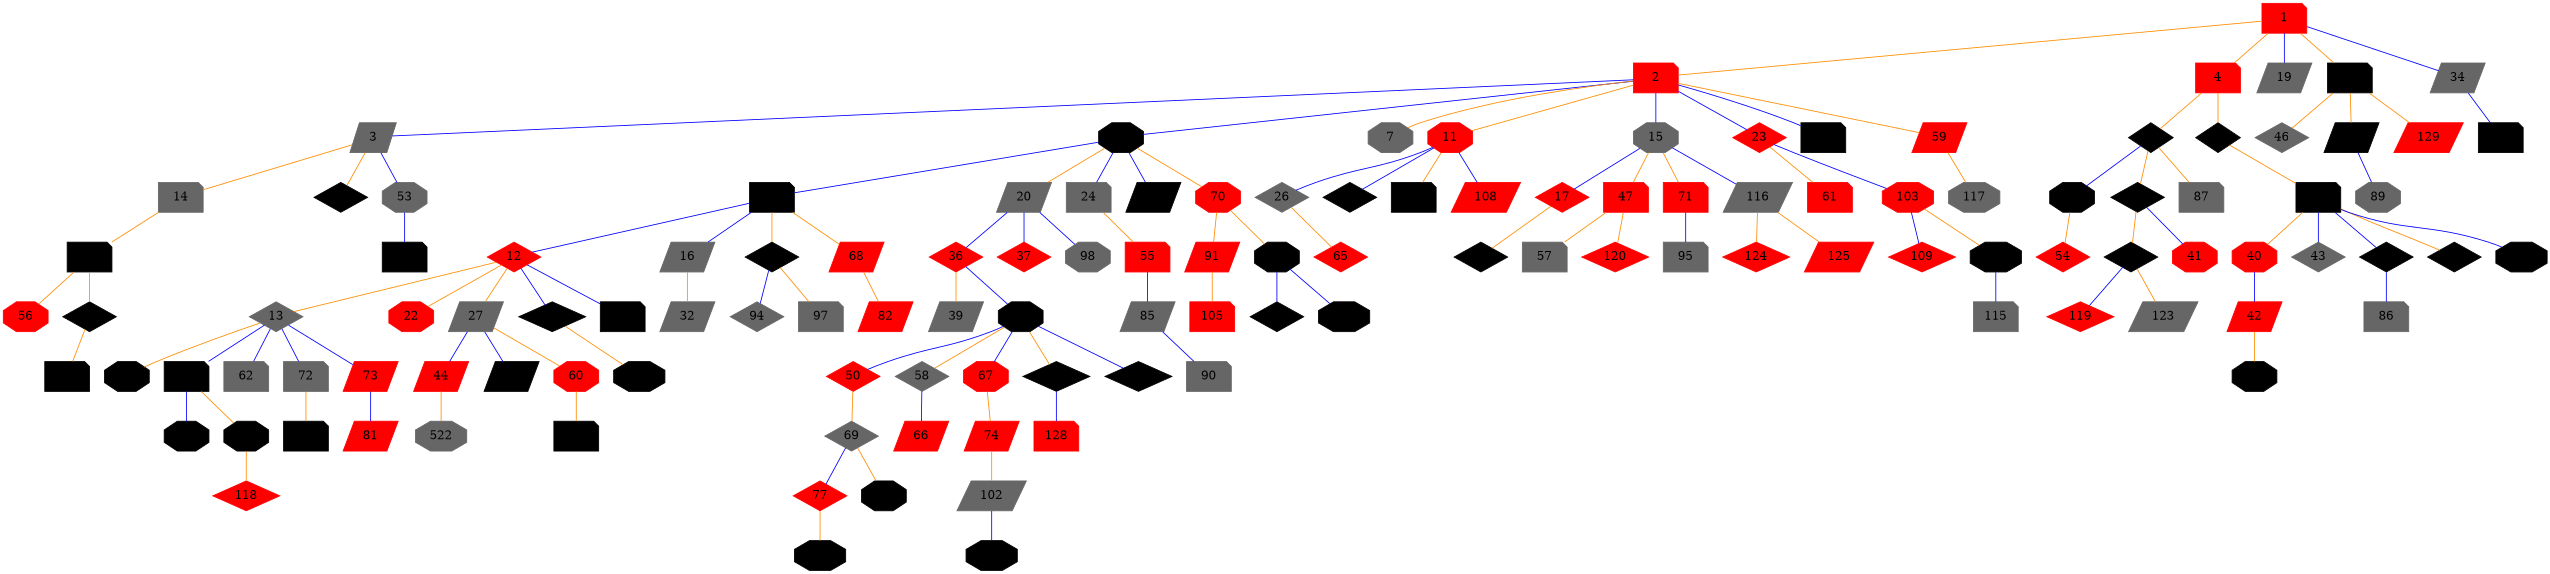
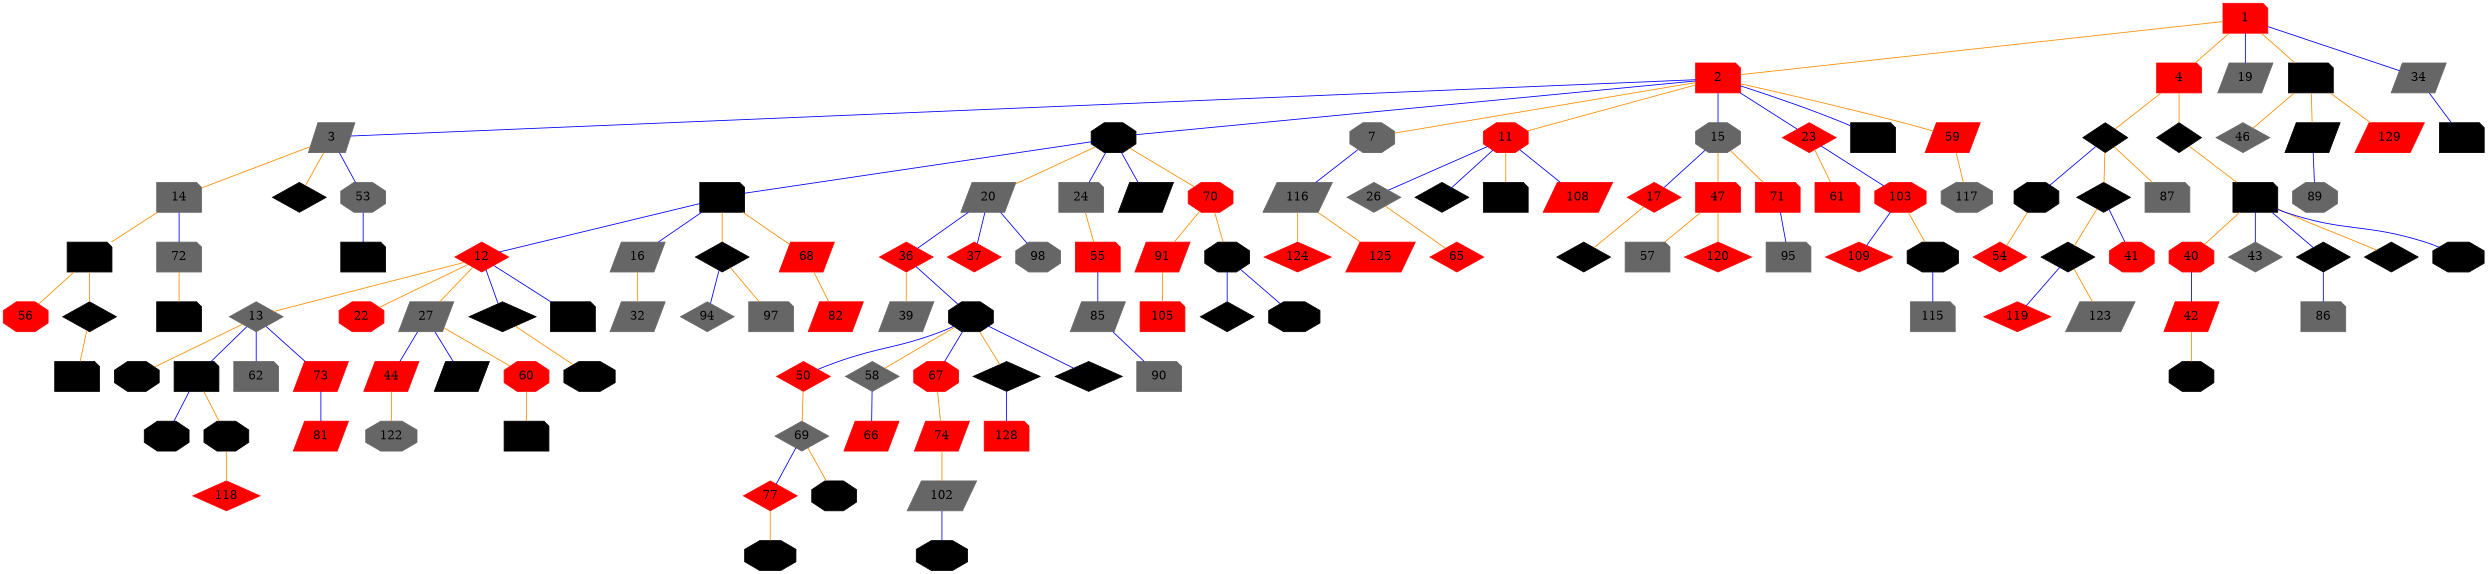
(1704, 166) -> (1337, 166)
(290, 345) -> (179, 227)
(441, 436) -> (391, 436)
